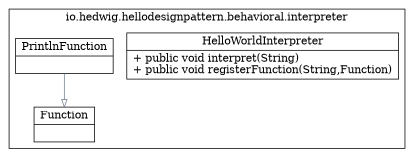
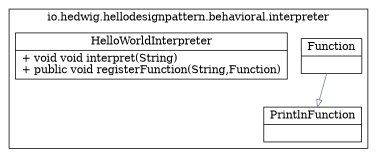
(216, 59) -> (100, 59)
(64, 86) -> (323, 87)
